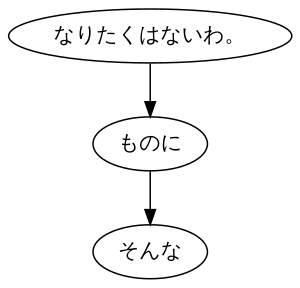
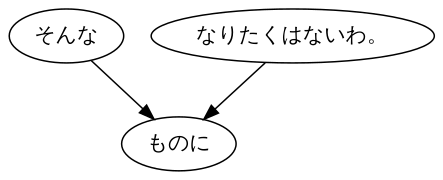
(150, 190) -> (117, 85)
